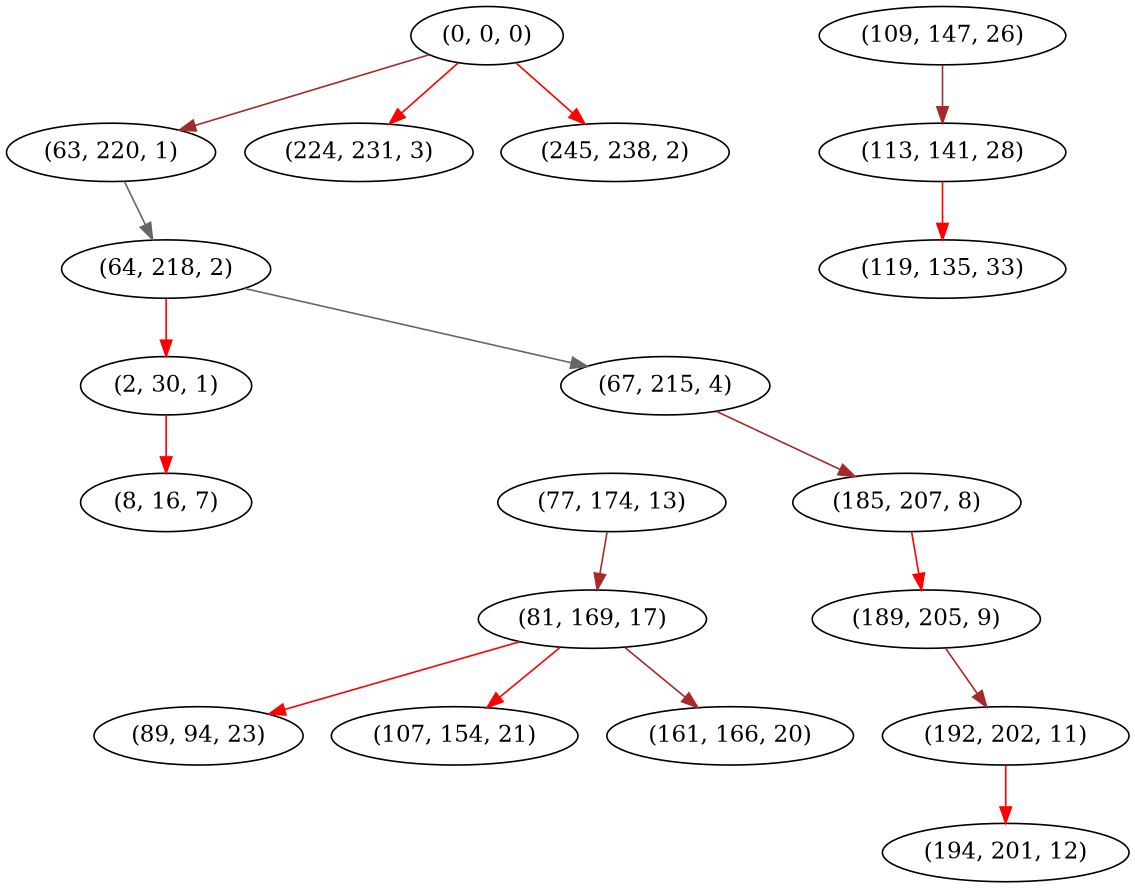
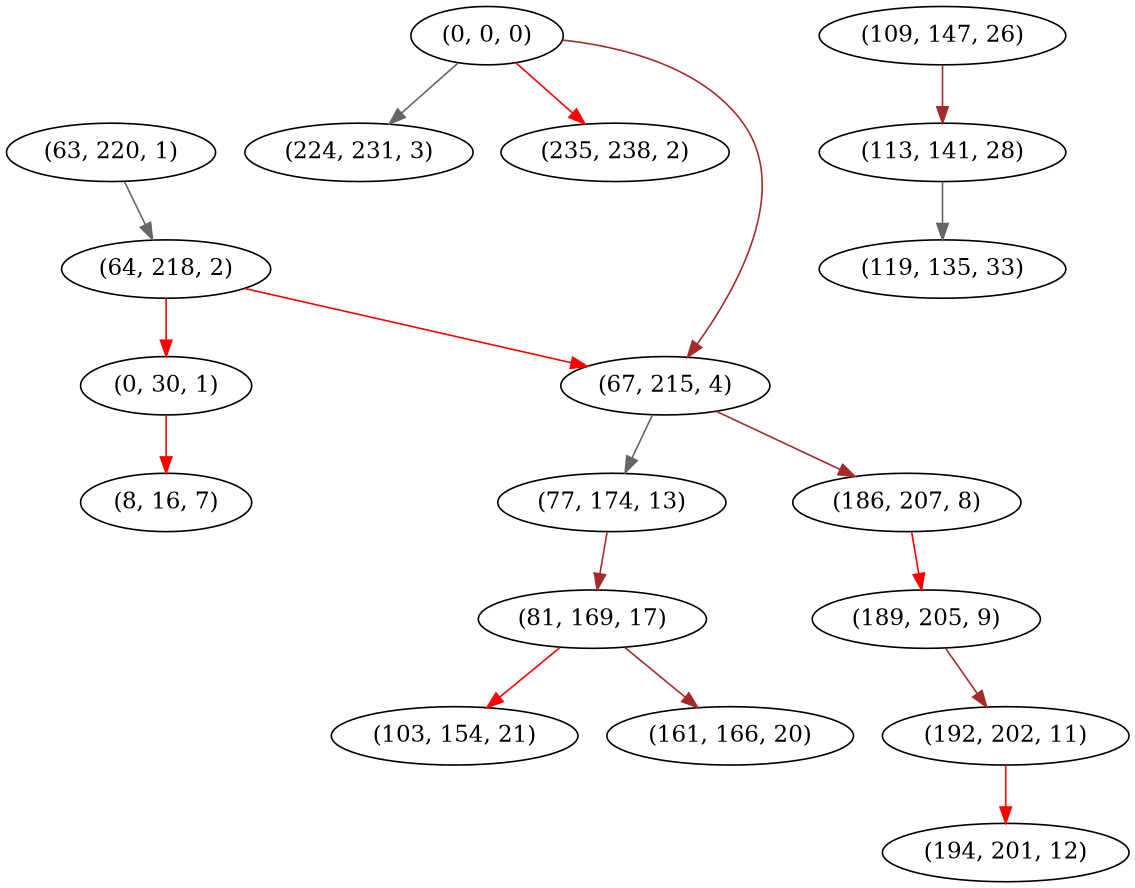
(430, 88) -> (430, 88)
(312, 90) -> (751, 139)
(615, 152) -> (615, 152)
(943, 203) -> (943, 203)
(408, 326) -> (408, 326)
(166, 386) -> (166, 386)
none -> (642, 436)
(907, 502) -> (907, 502)
(199, 736) -> none
(455, 736) -> (455, 736)
